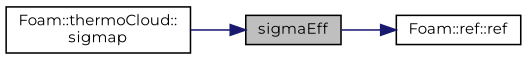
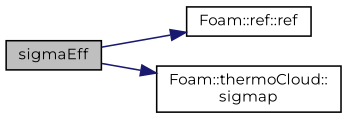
(211, 30) -> (121, 67)
